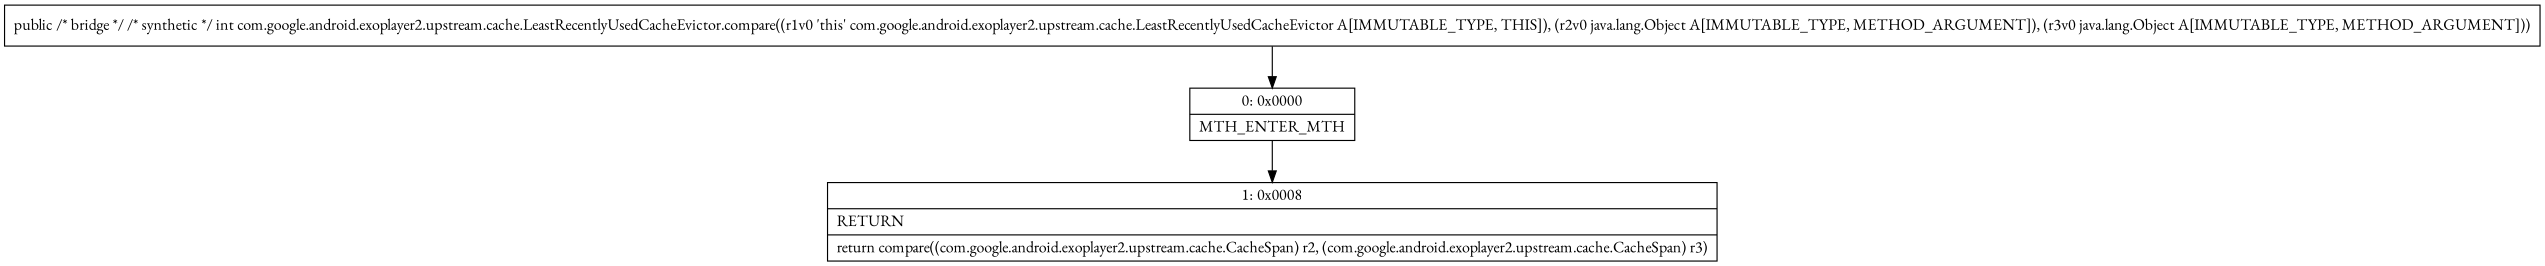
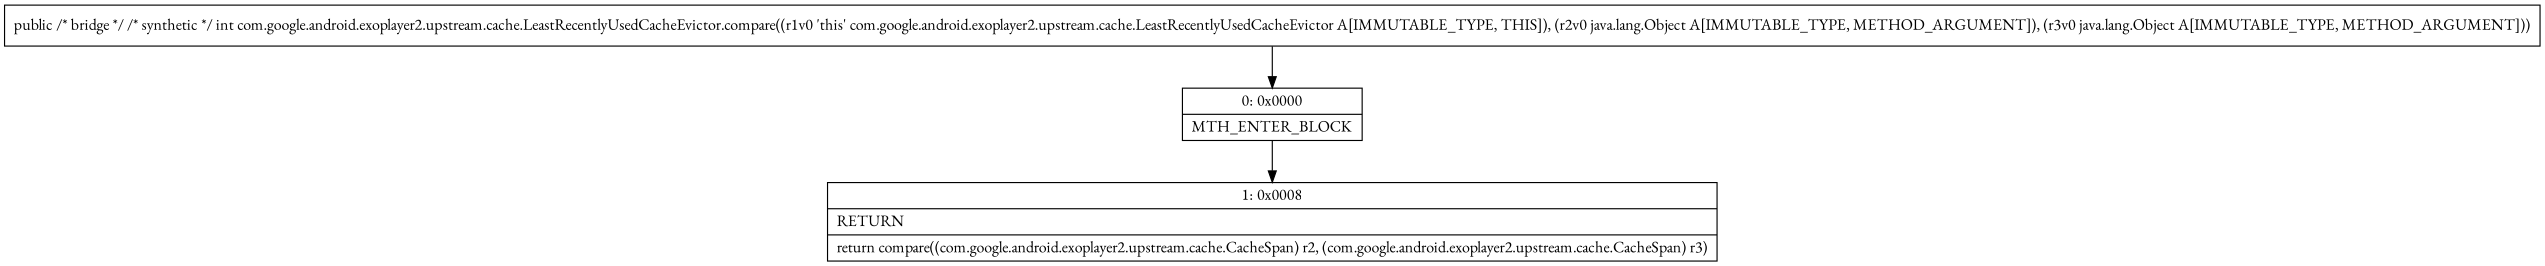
(1272, 127) -> (1272, 127)
